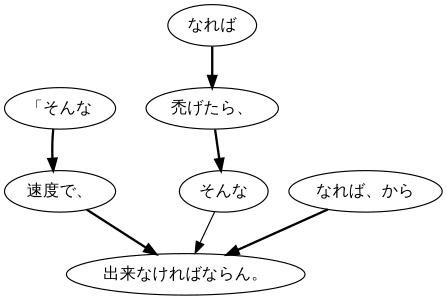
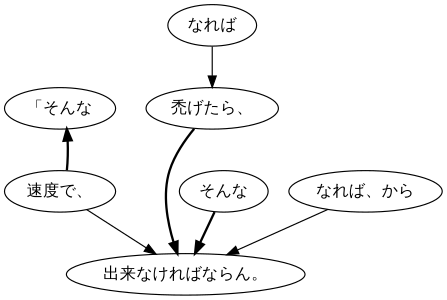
(212, 61) -> (212, 61)
(52, 144) -> (68, 155)
(217, 144) -> (167, 182)
(207, 227) -> (207, 227)
(116, 229) -> (116, 229)
(283, 230) -> (283, 230)
